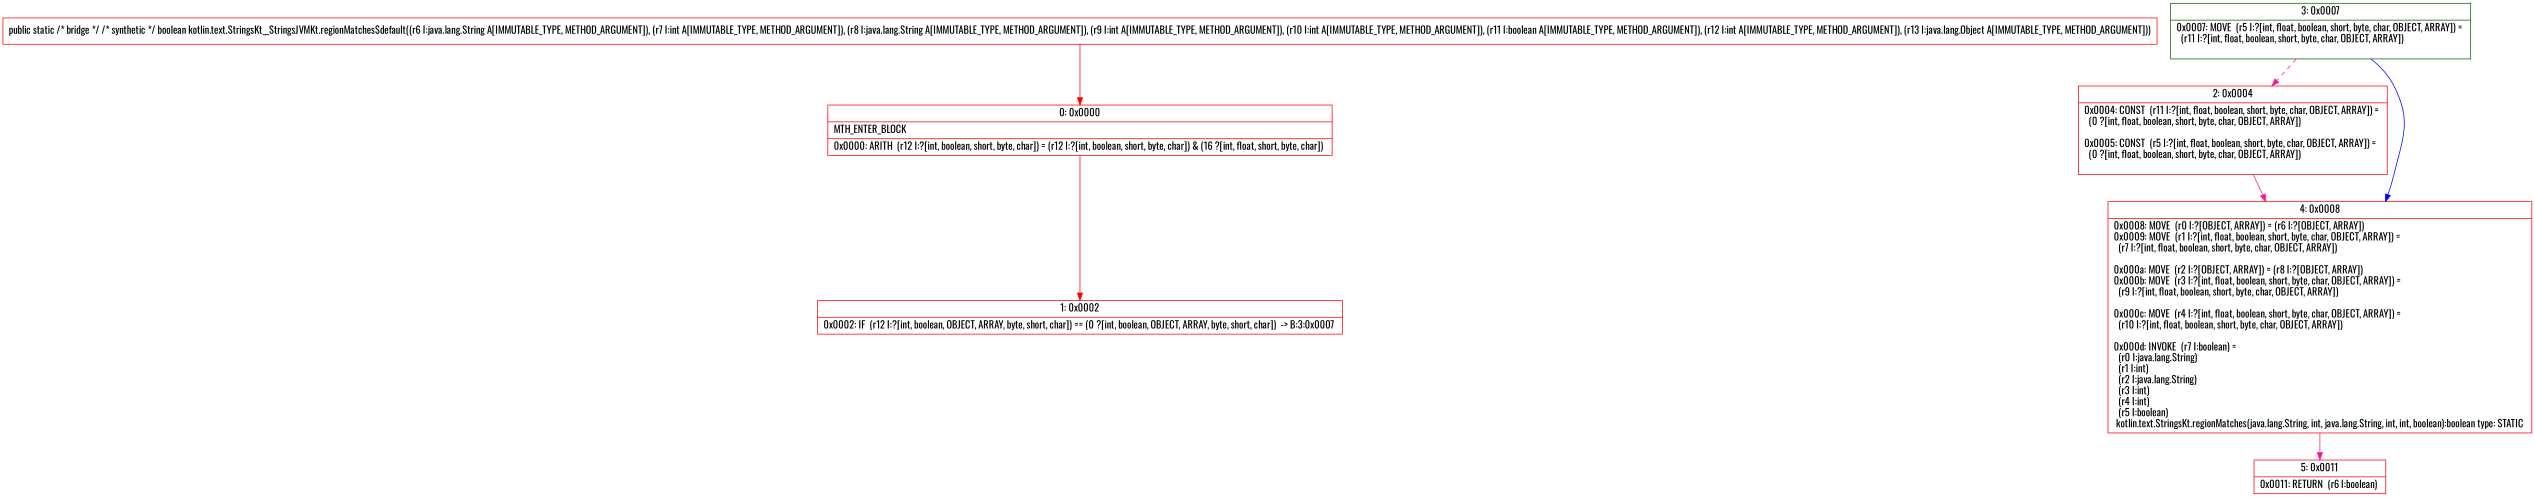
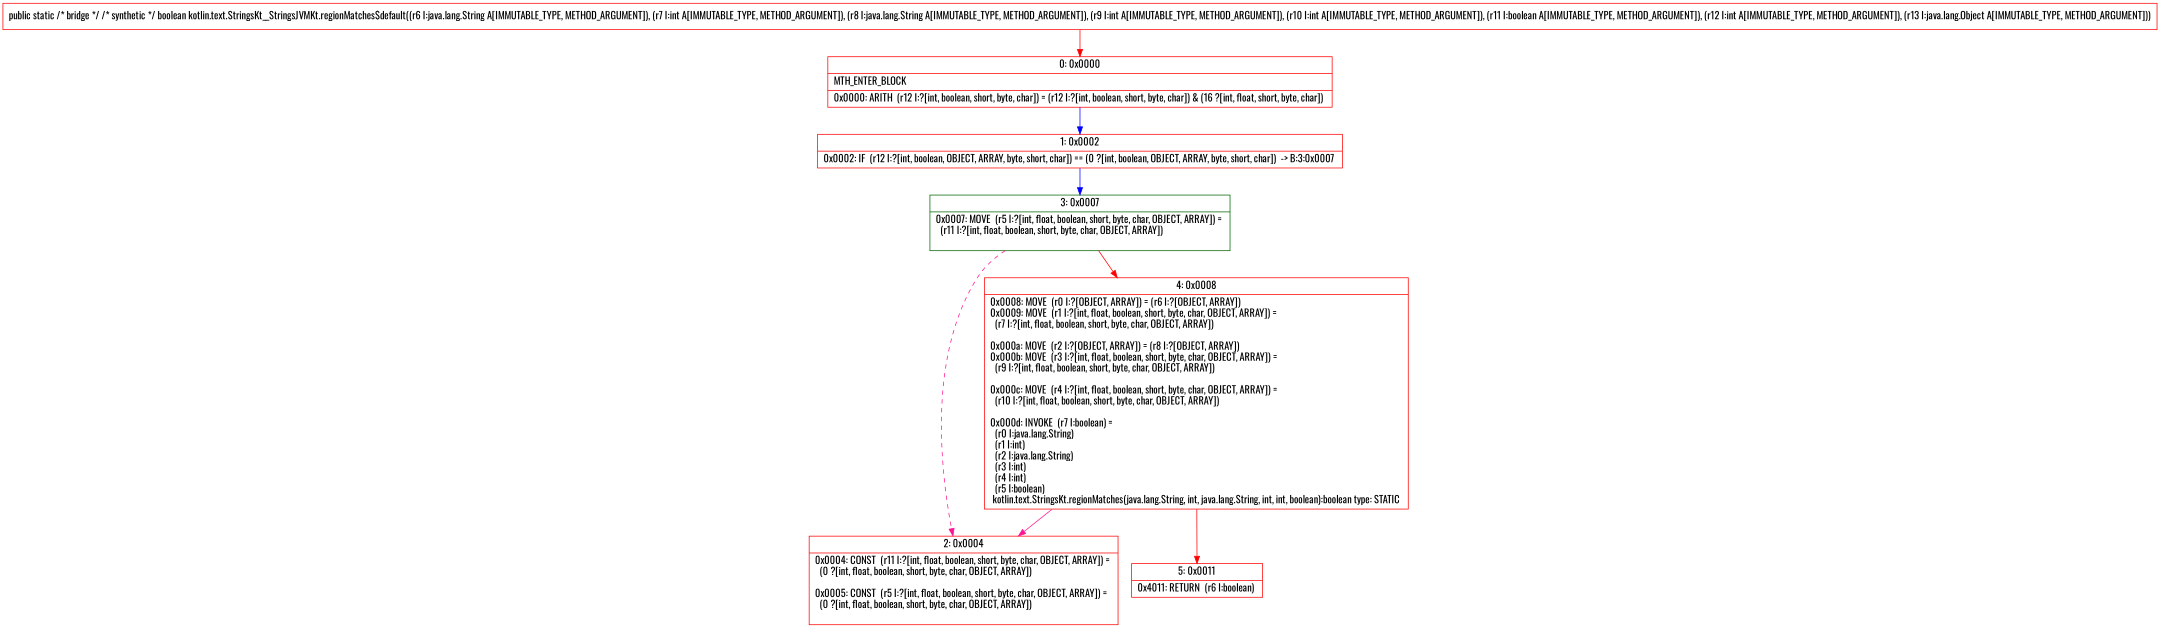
(2404, 123) -> (1106, 261)
none -> (1080, 178)
(2258, 185) -> (1038, 520)
(1080, 224) -> (1080, 117)
(2320, 443) -> (1197, 533)
(2320, 485) -> (1197, 588)
